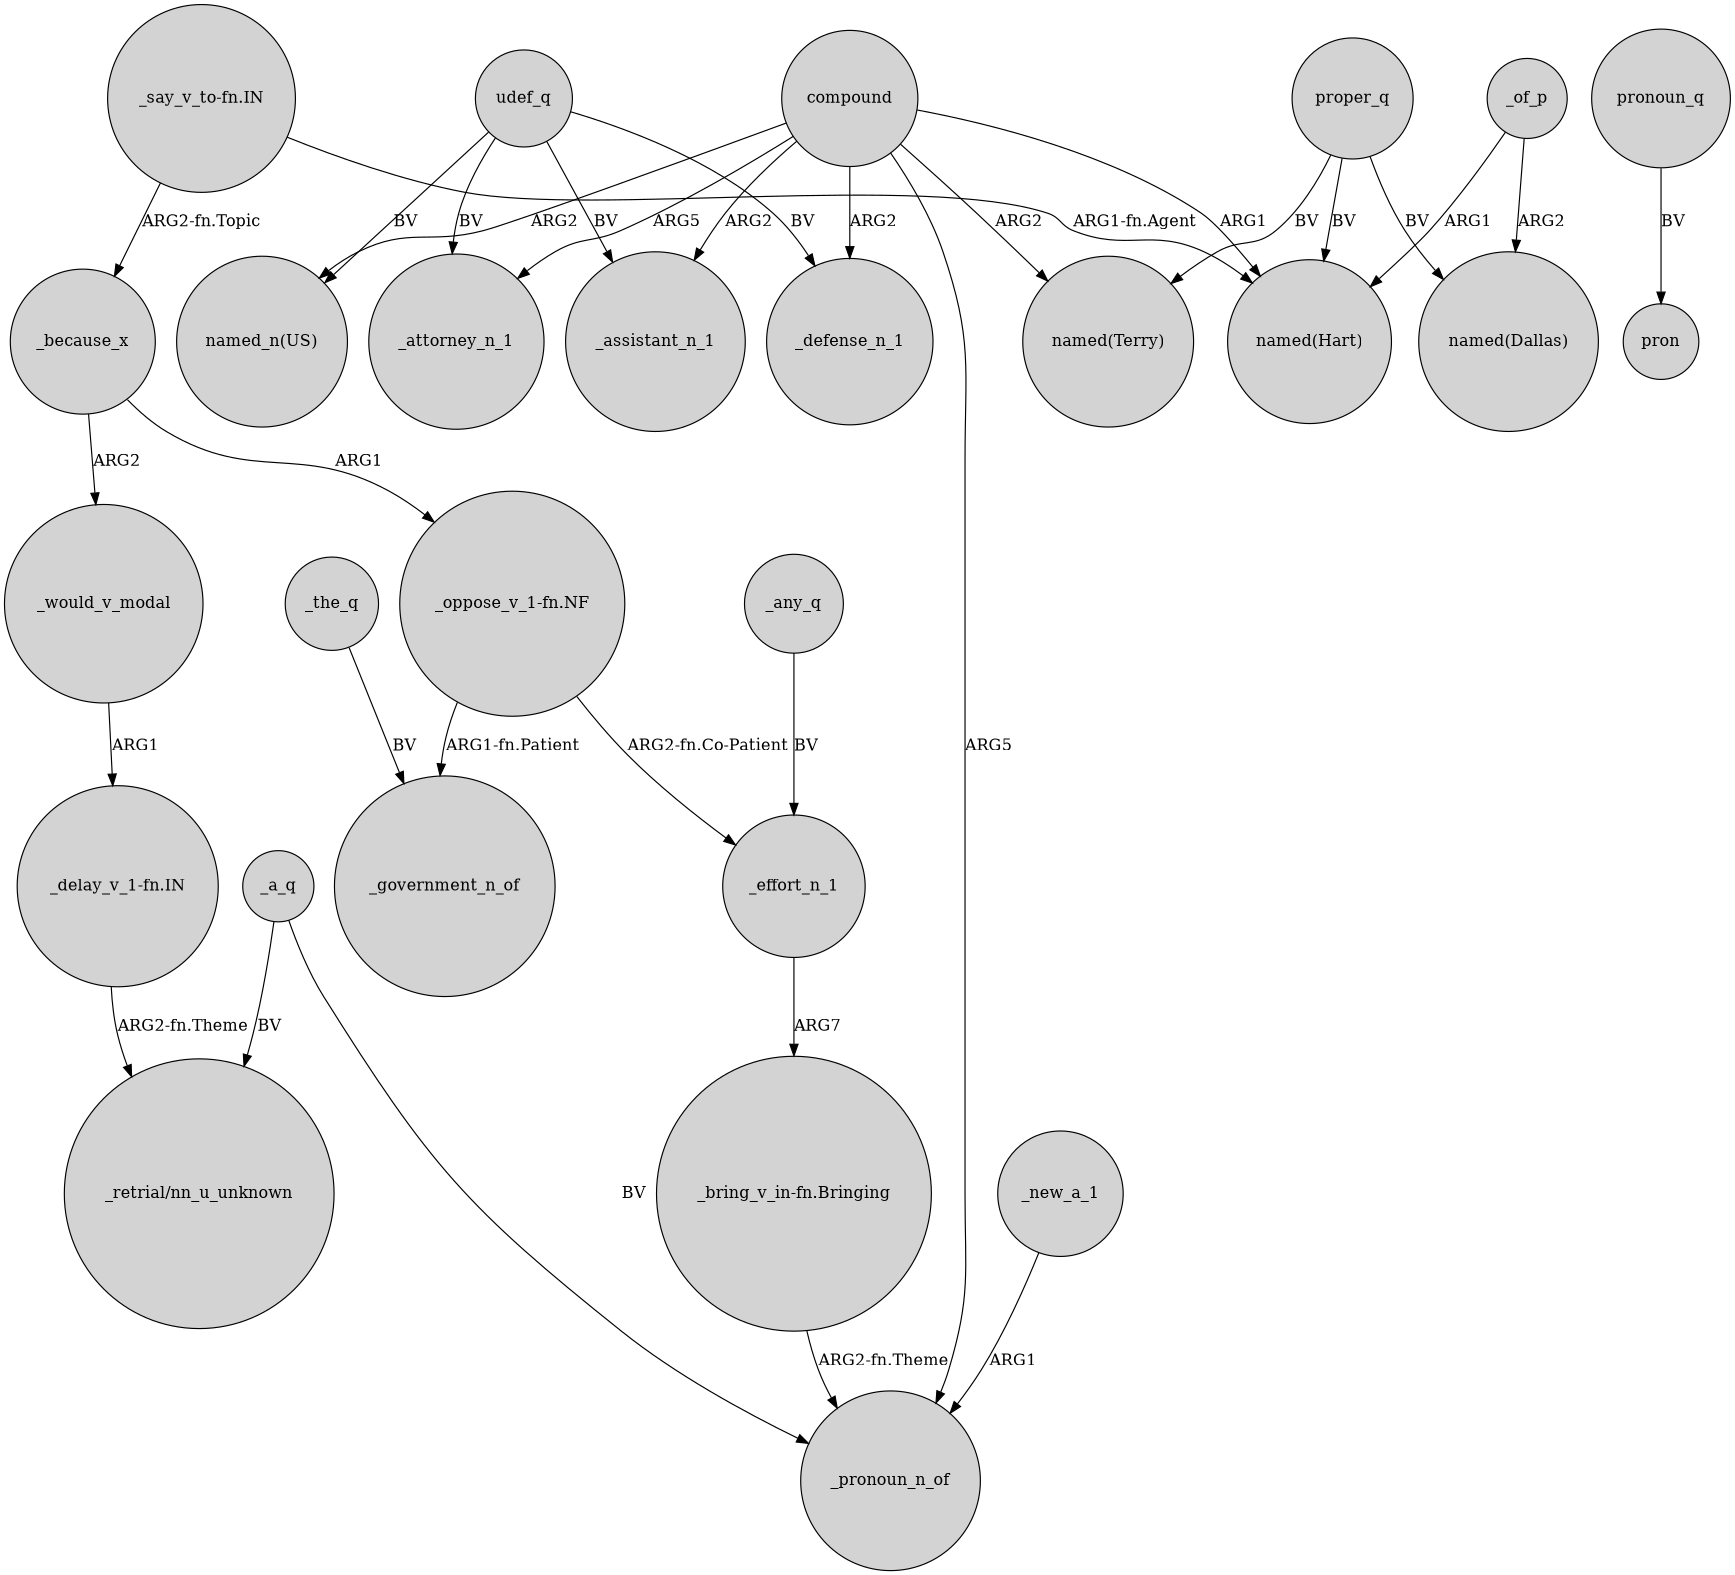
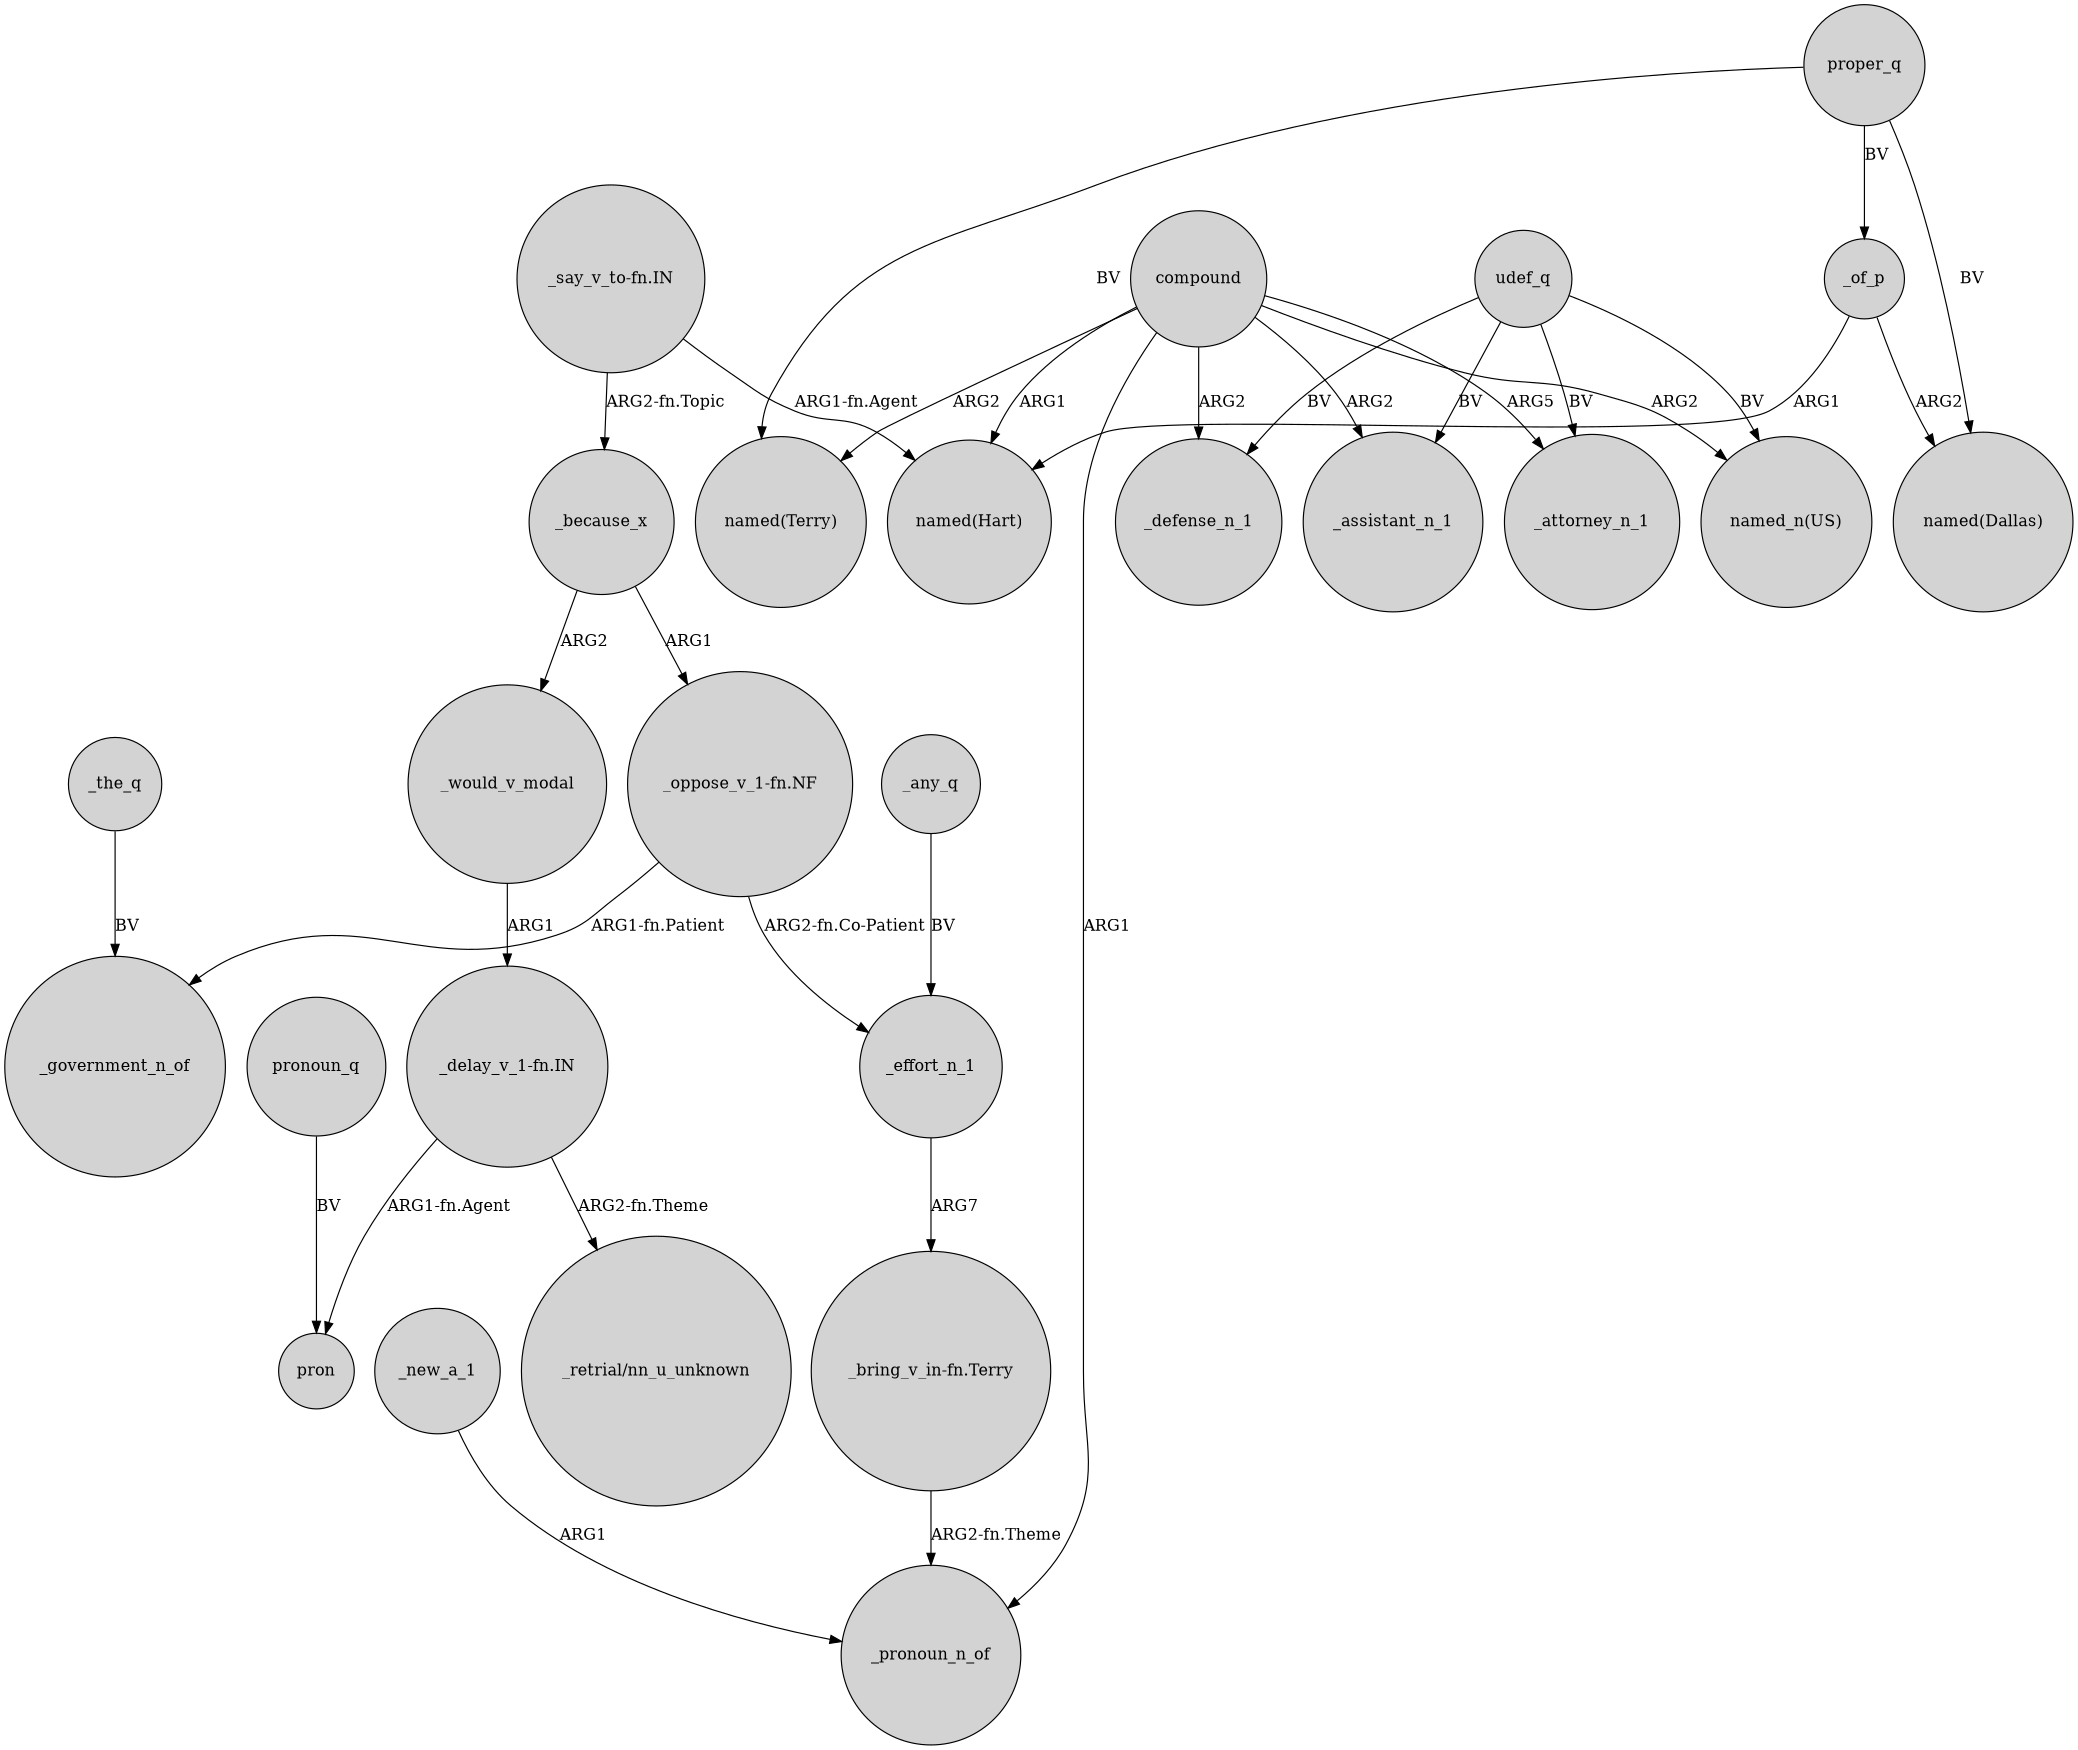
(1334, 204) -> (1864, 176)
(989, 746) -> (1107, 927)
(278, 886) -> none
(794, 1194) -> (931, 1371)
none -> (372, 1224)
